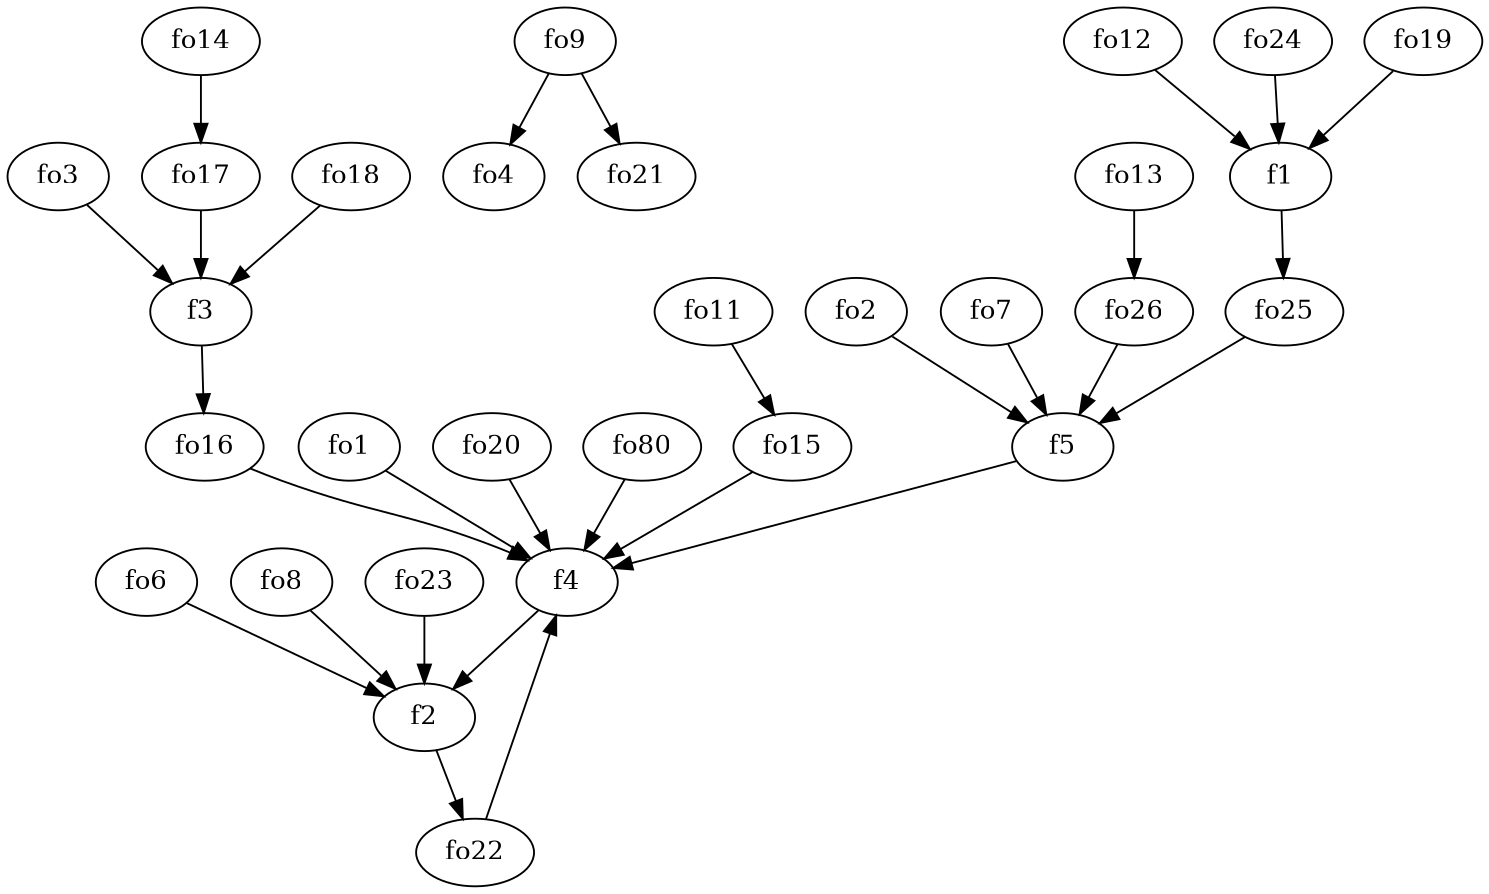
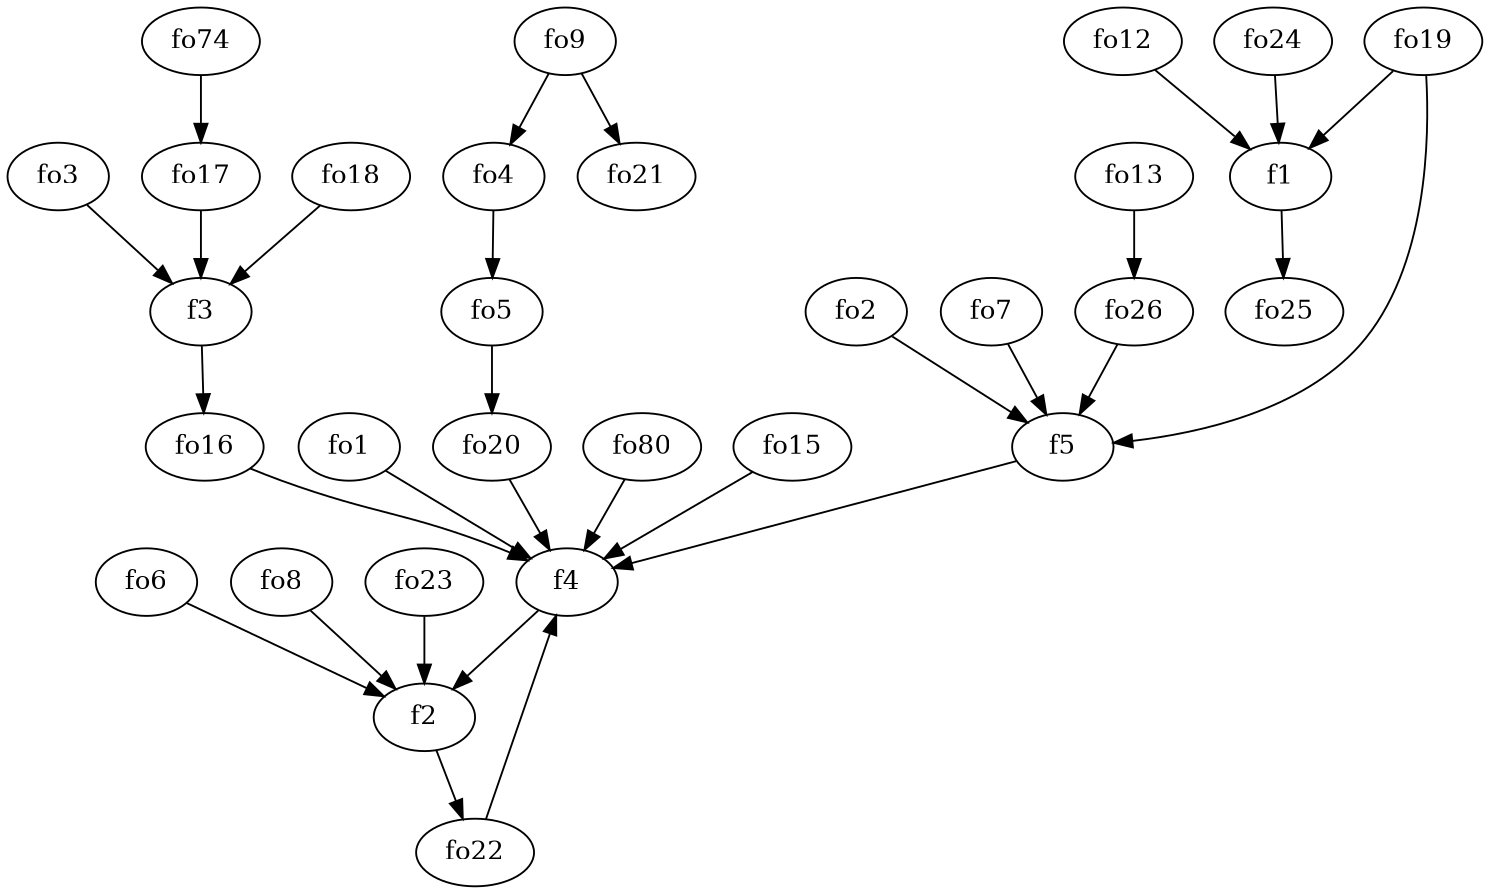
(201, 41) -> (201, 41)
none -> (492, 312)
(714, 312) -> none
(1181, 375) -> (1369, 332)
